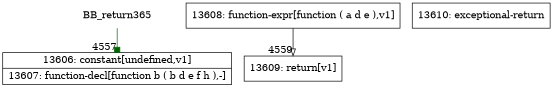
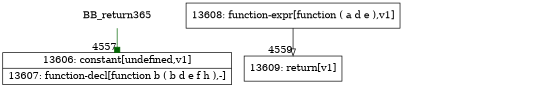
(481, 16) -> none
